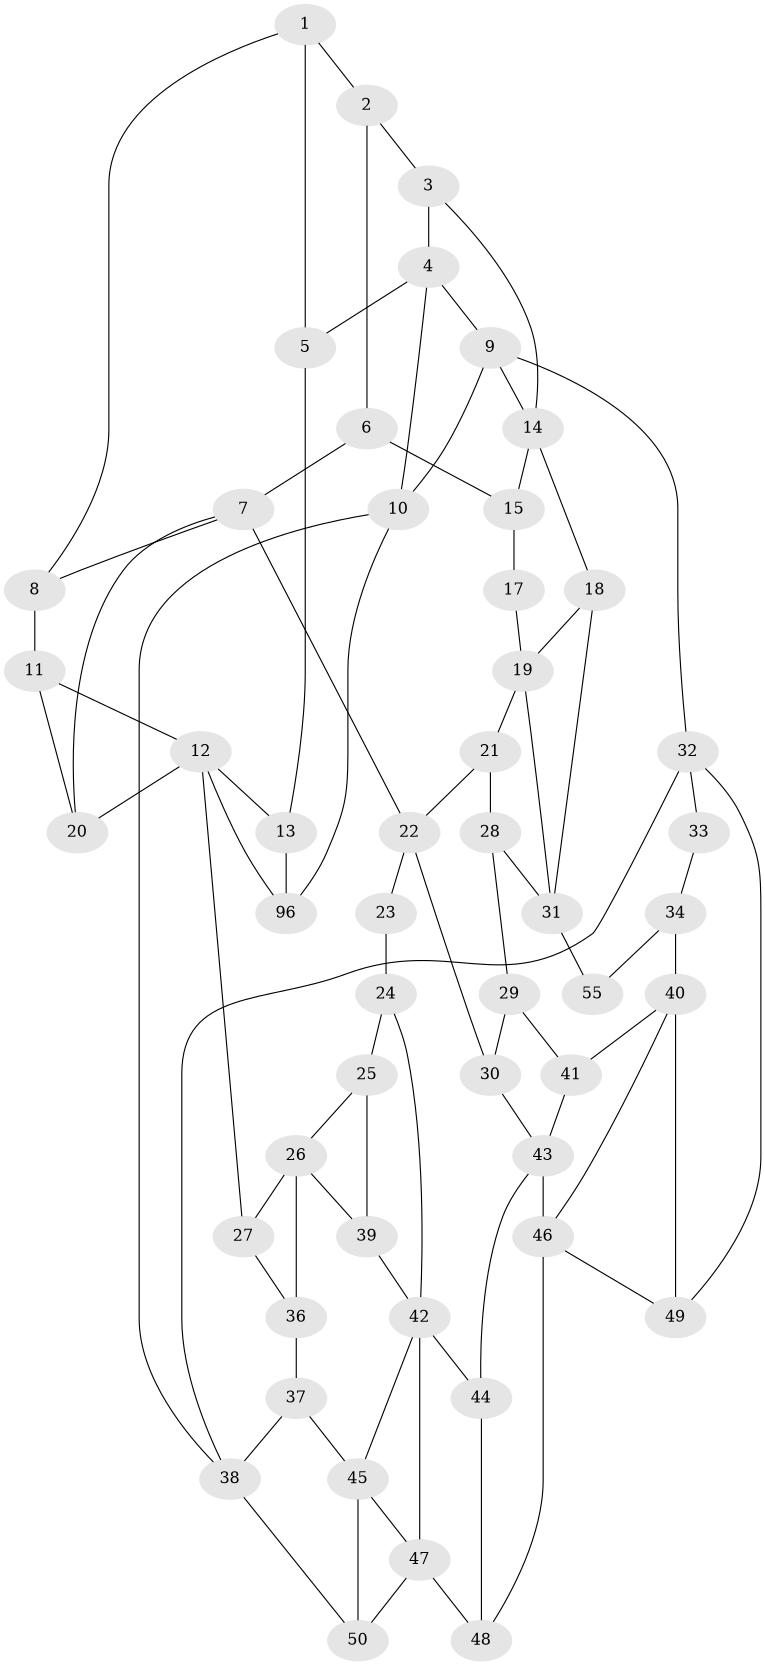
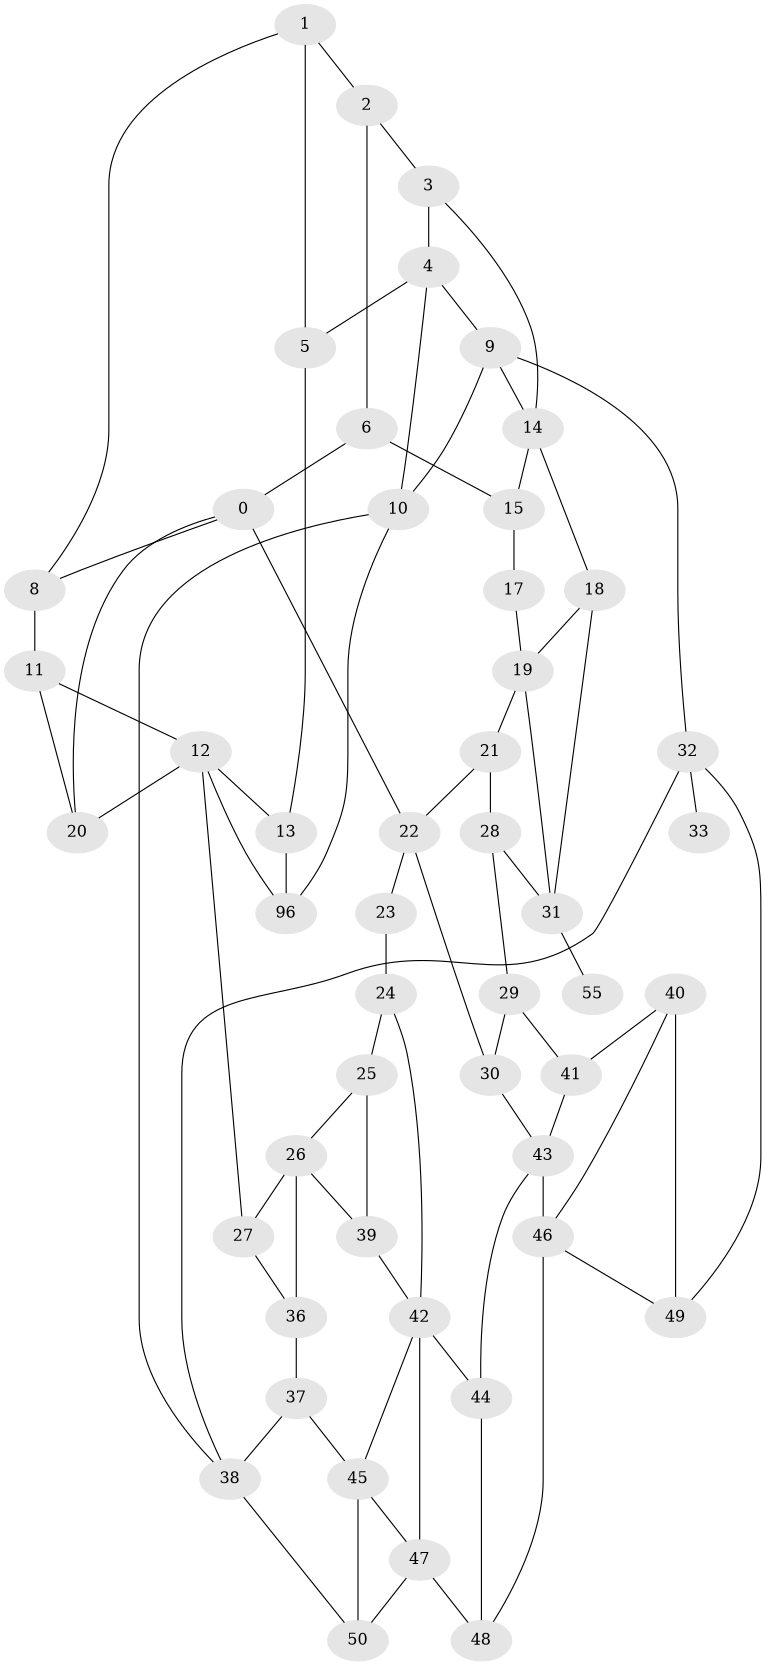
(244, 509) -> (244, 509)
(676, 913) -> none
